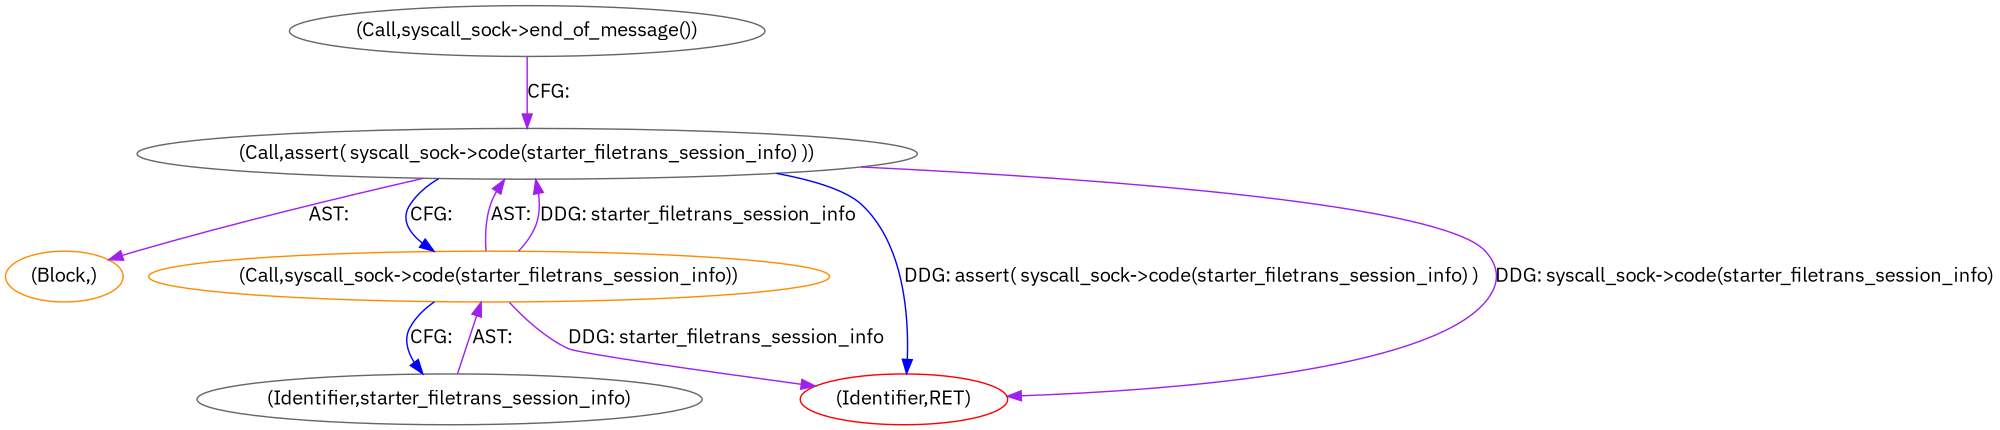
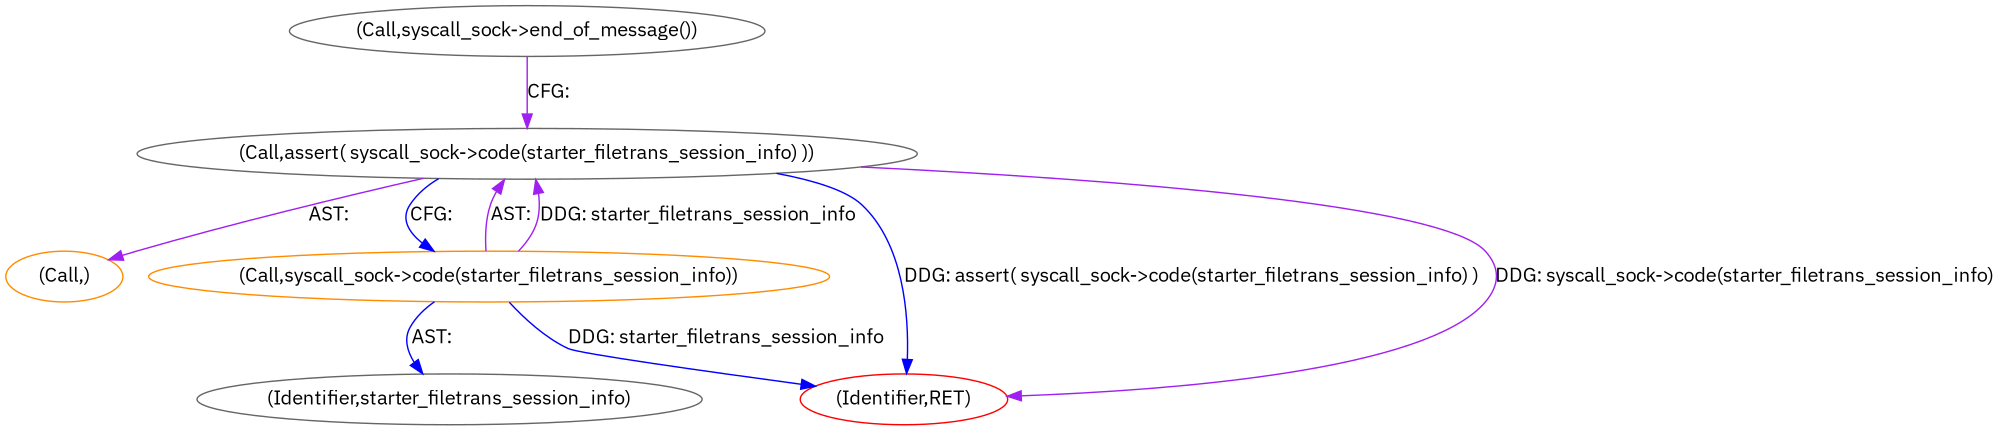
(64, 277) -> (64, 277)
(434, 338) -> (434, 338)
(467, 345) -> none
(647, 363) -> (647, 363)
